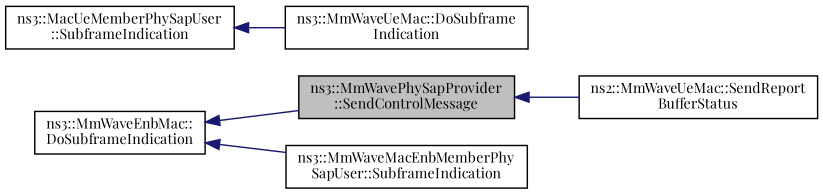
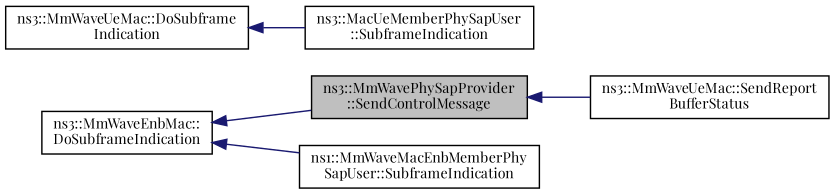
(267, 28) -> (284, 28)
(698, 97) -> (710, 97)
(407, 167) -> (419, 167)
